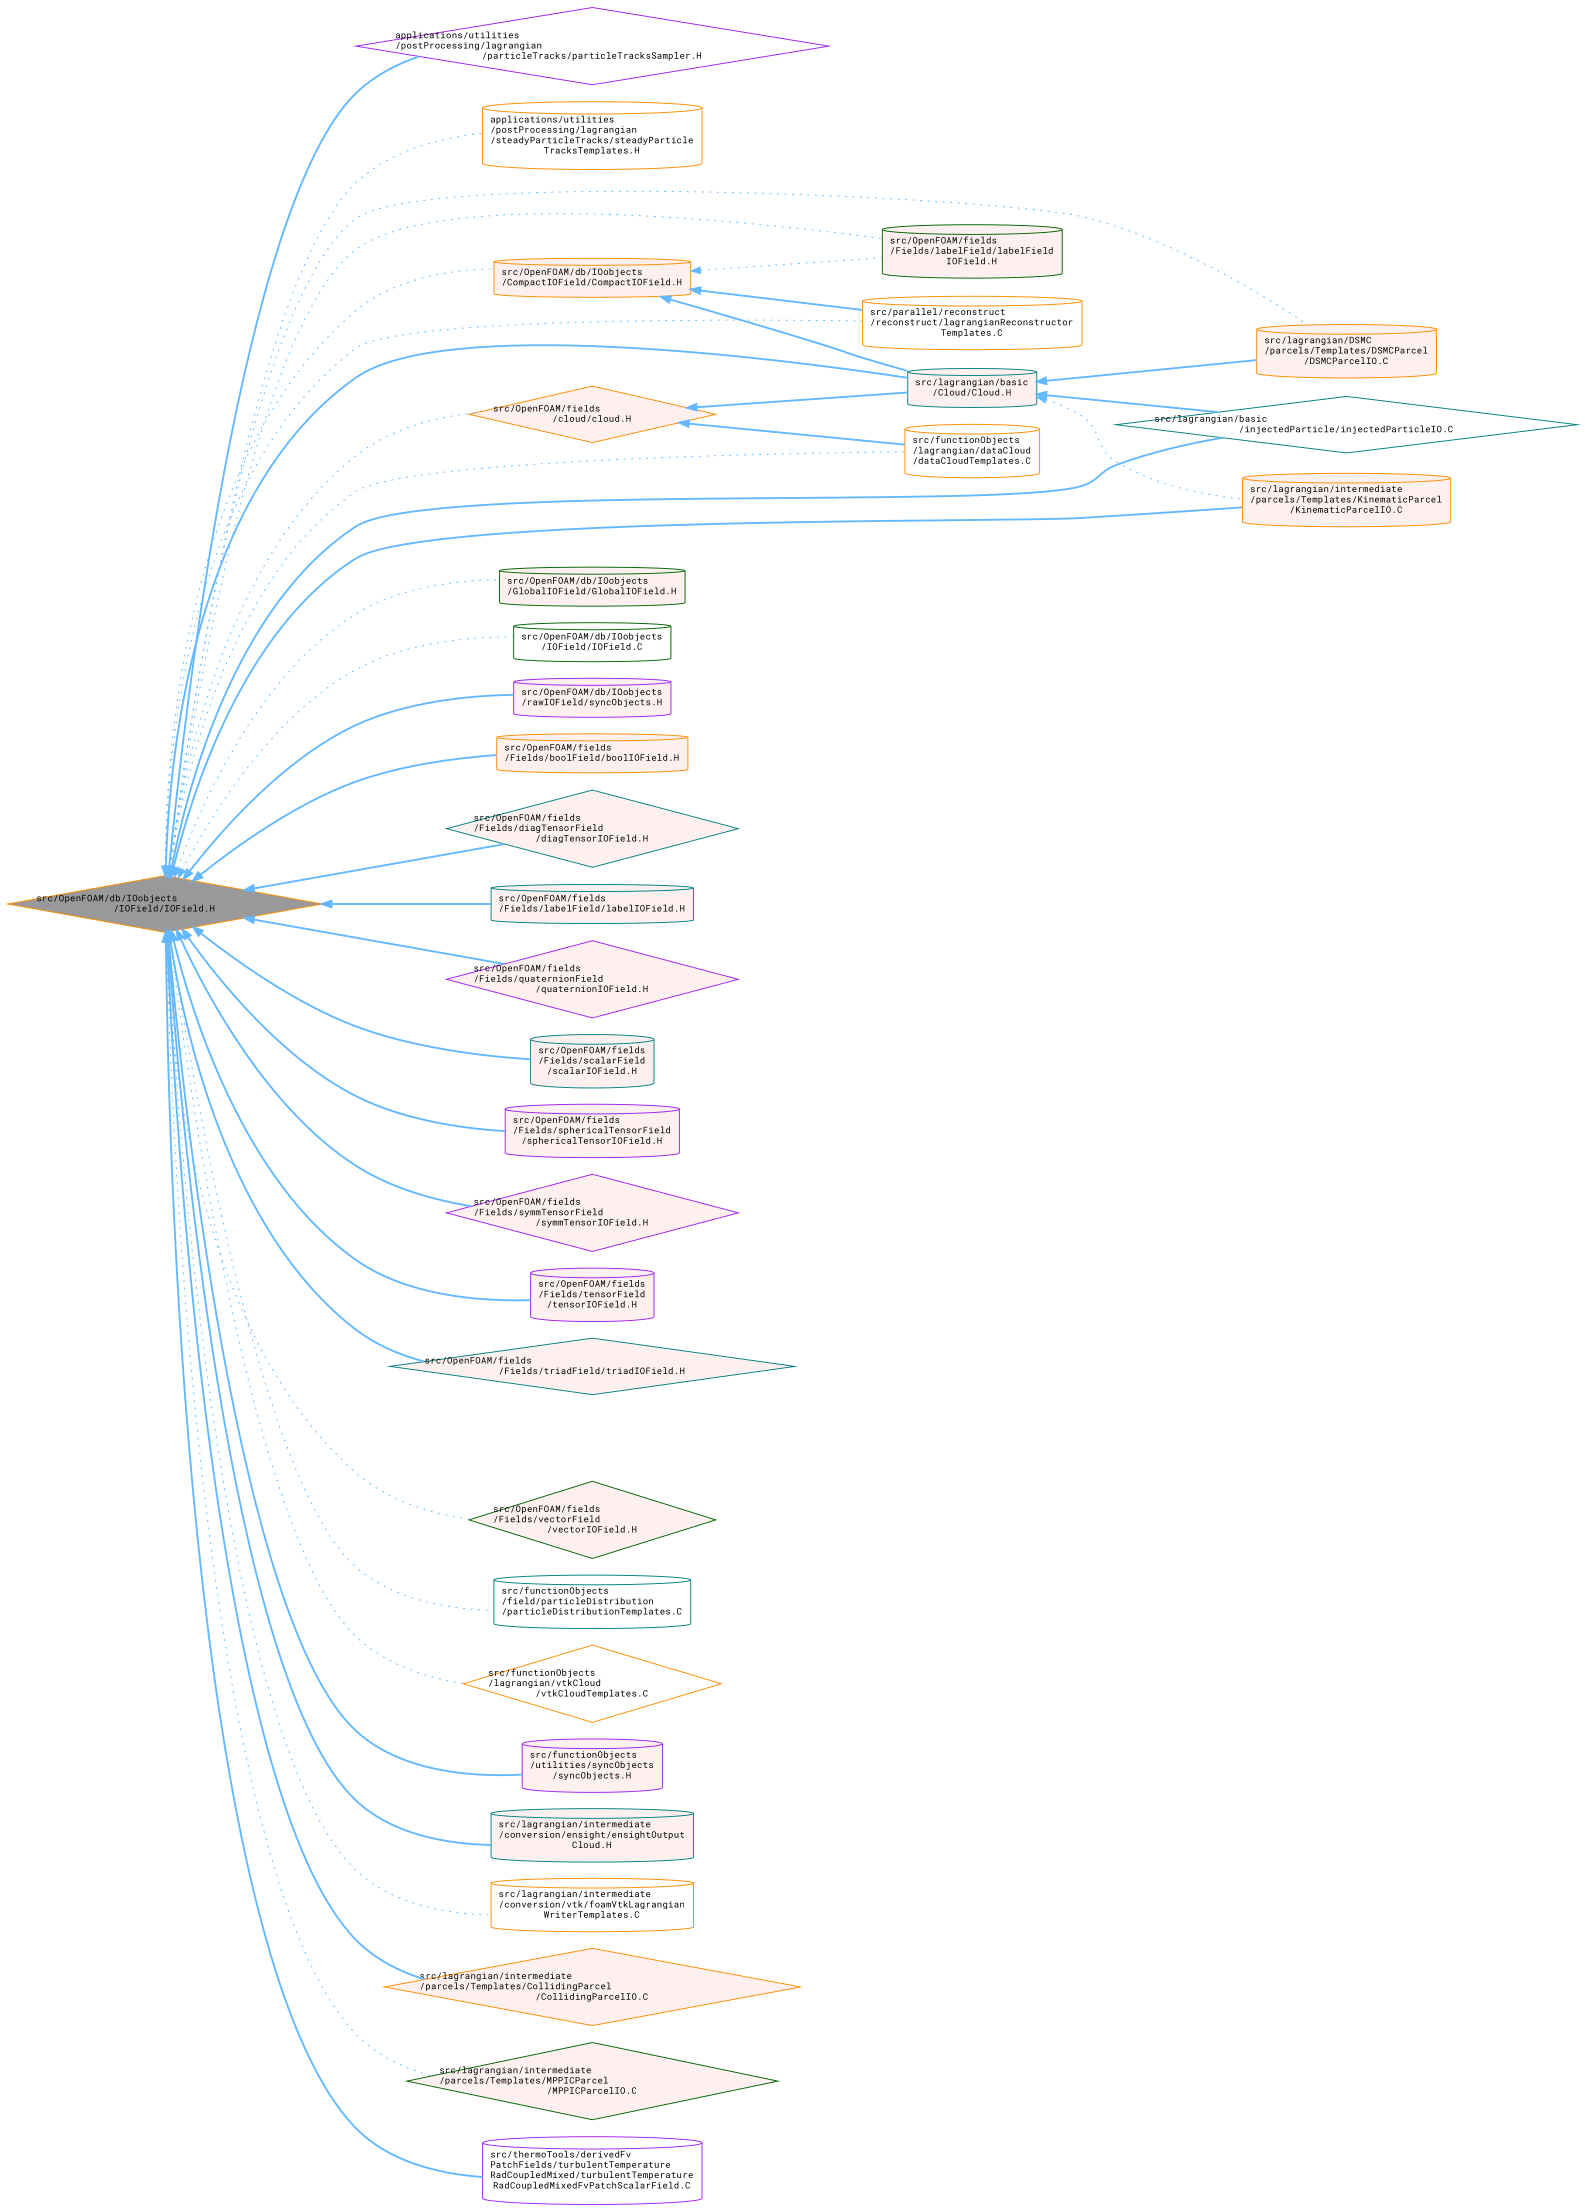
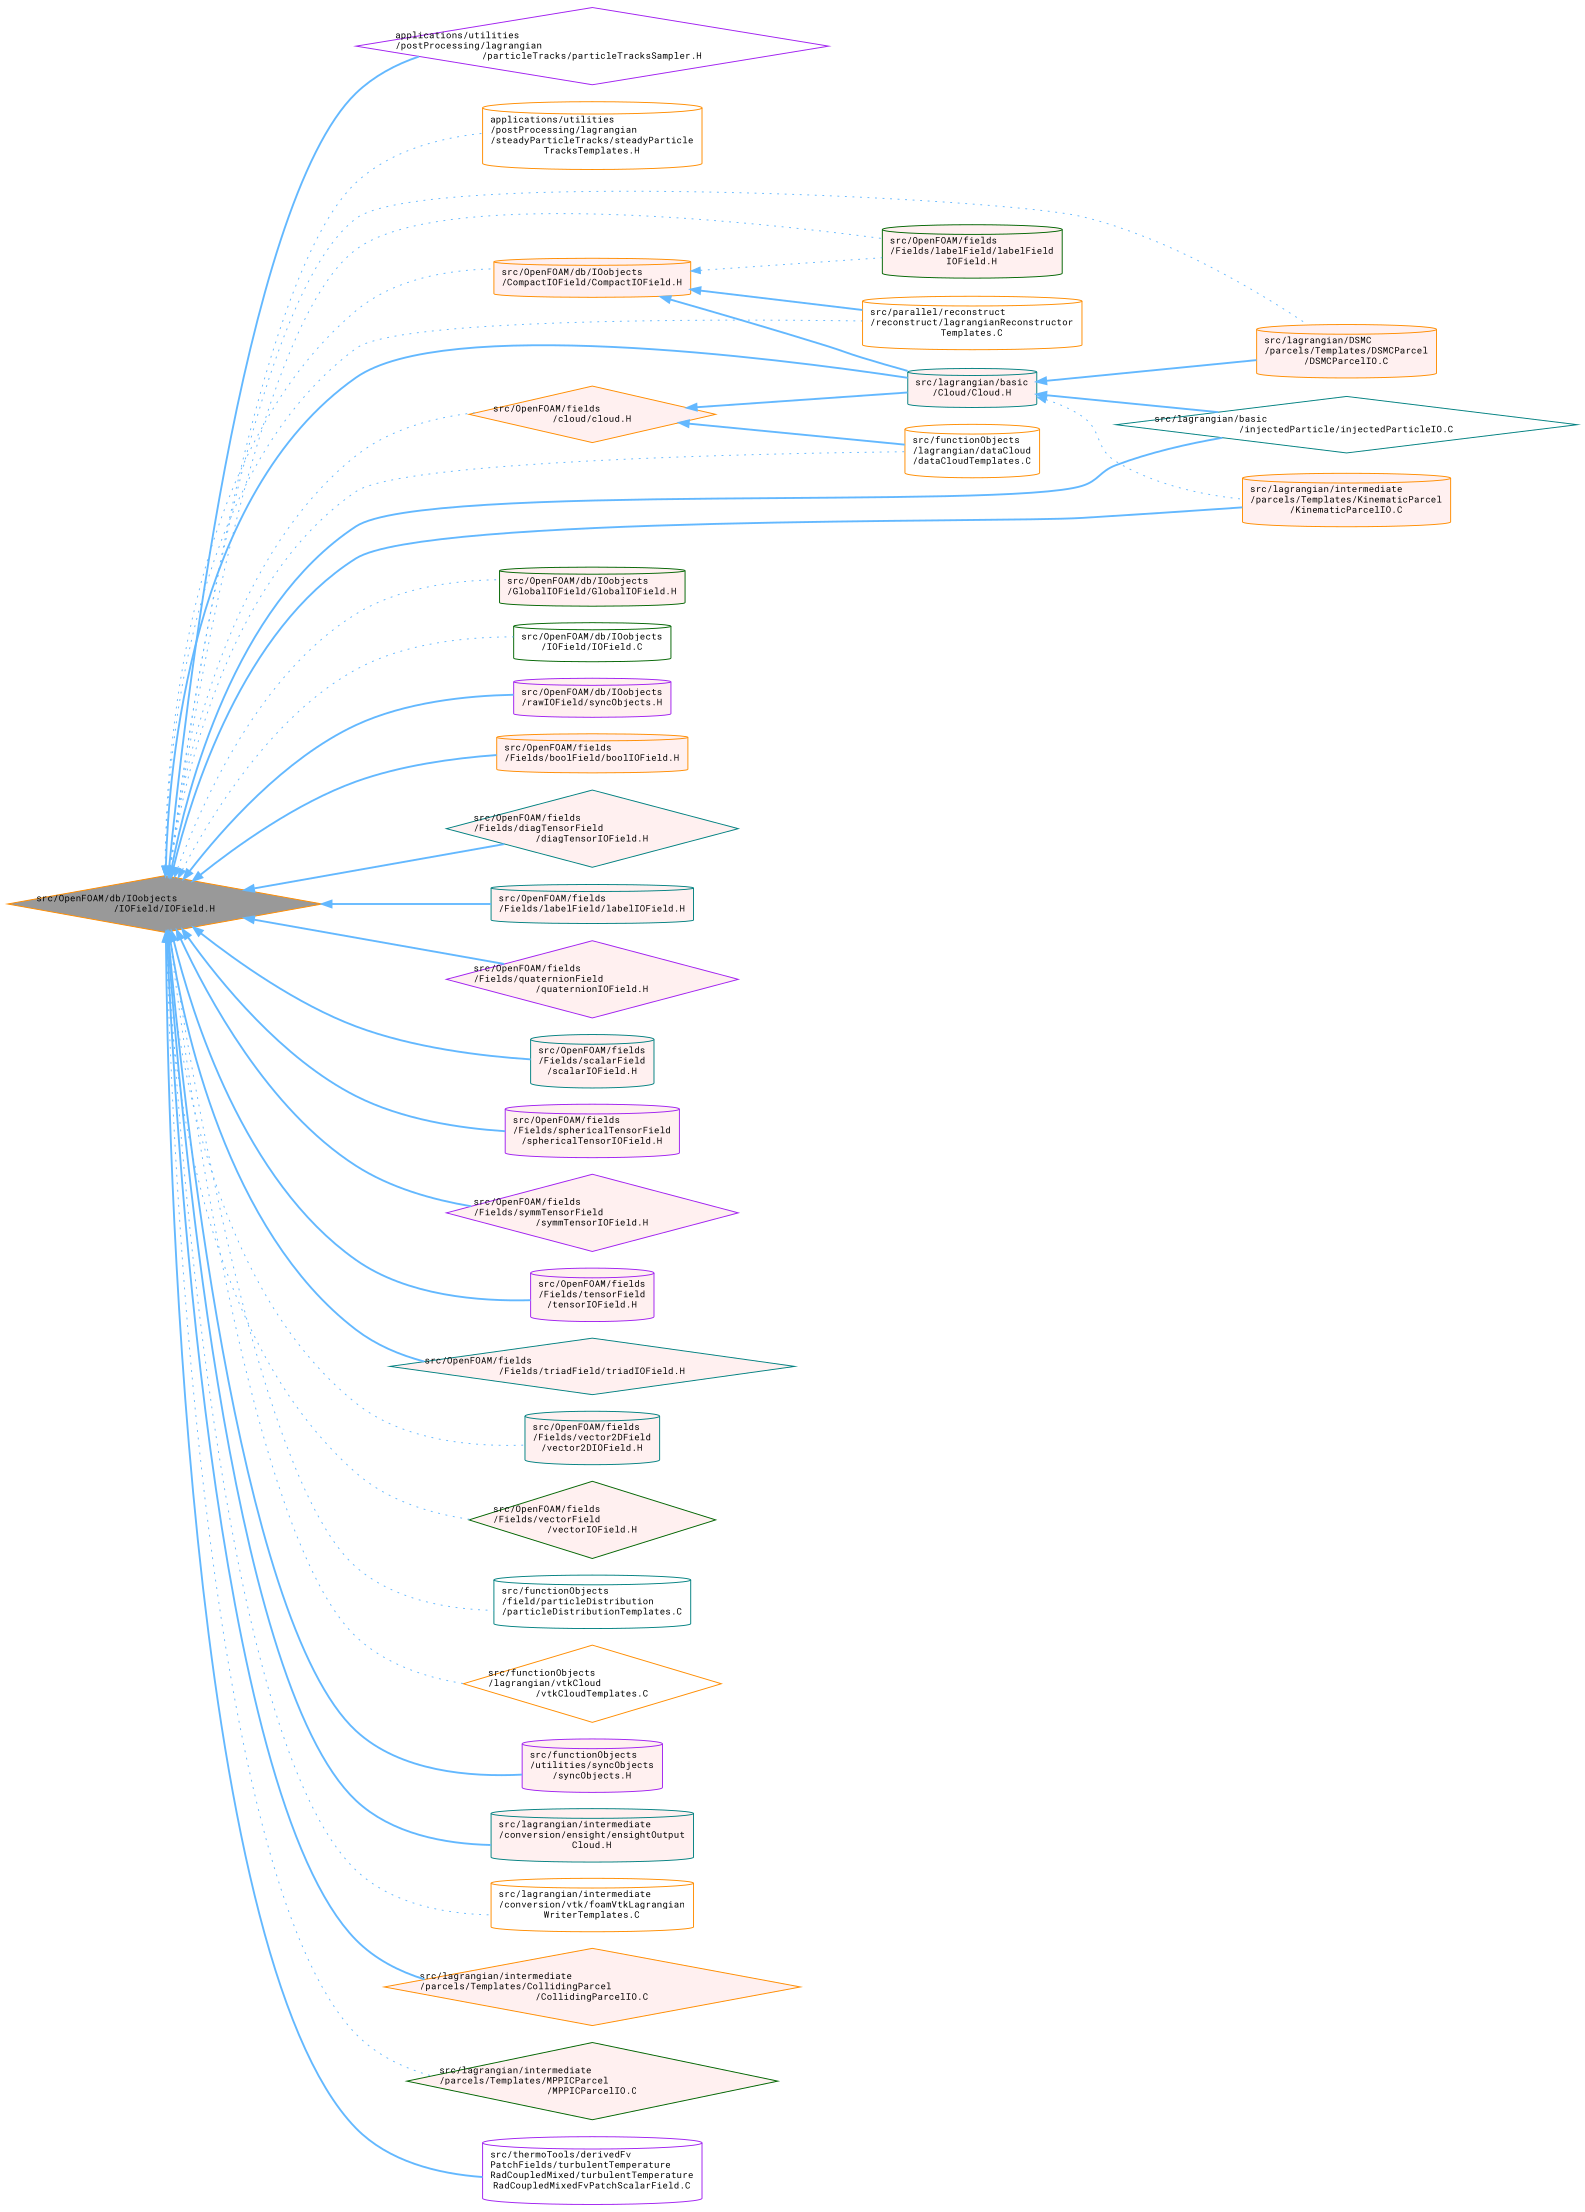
none -> (592, 1438)
